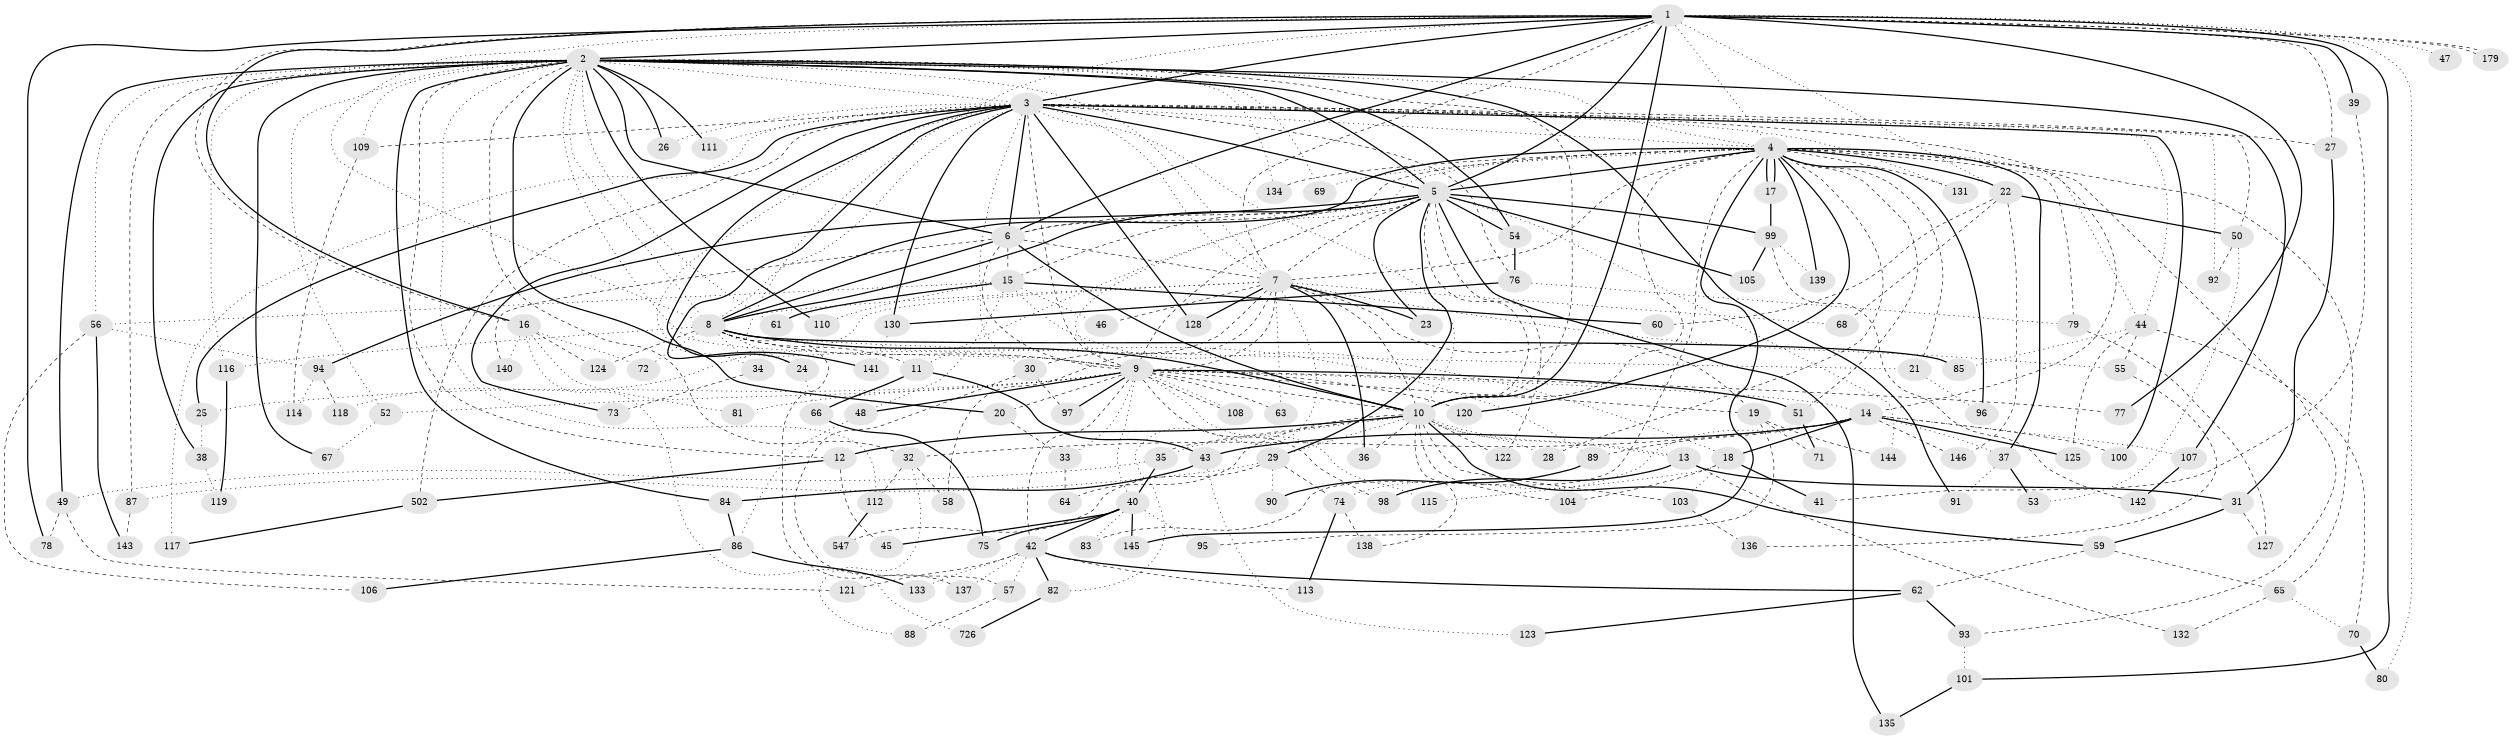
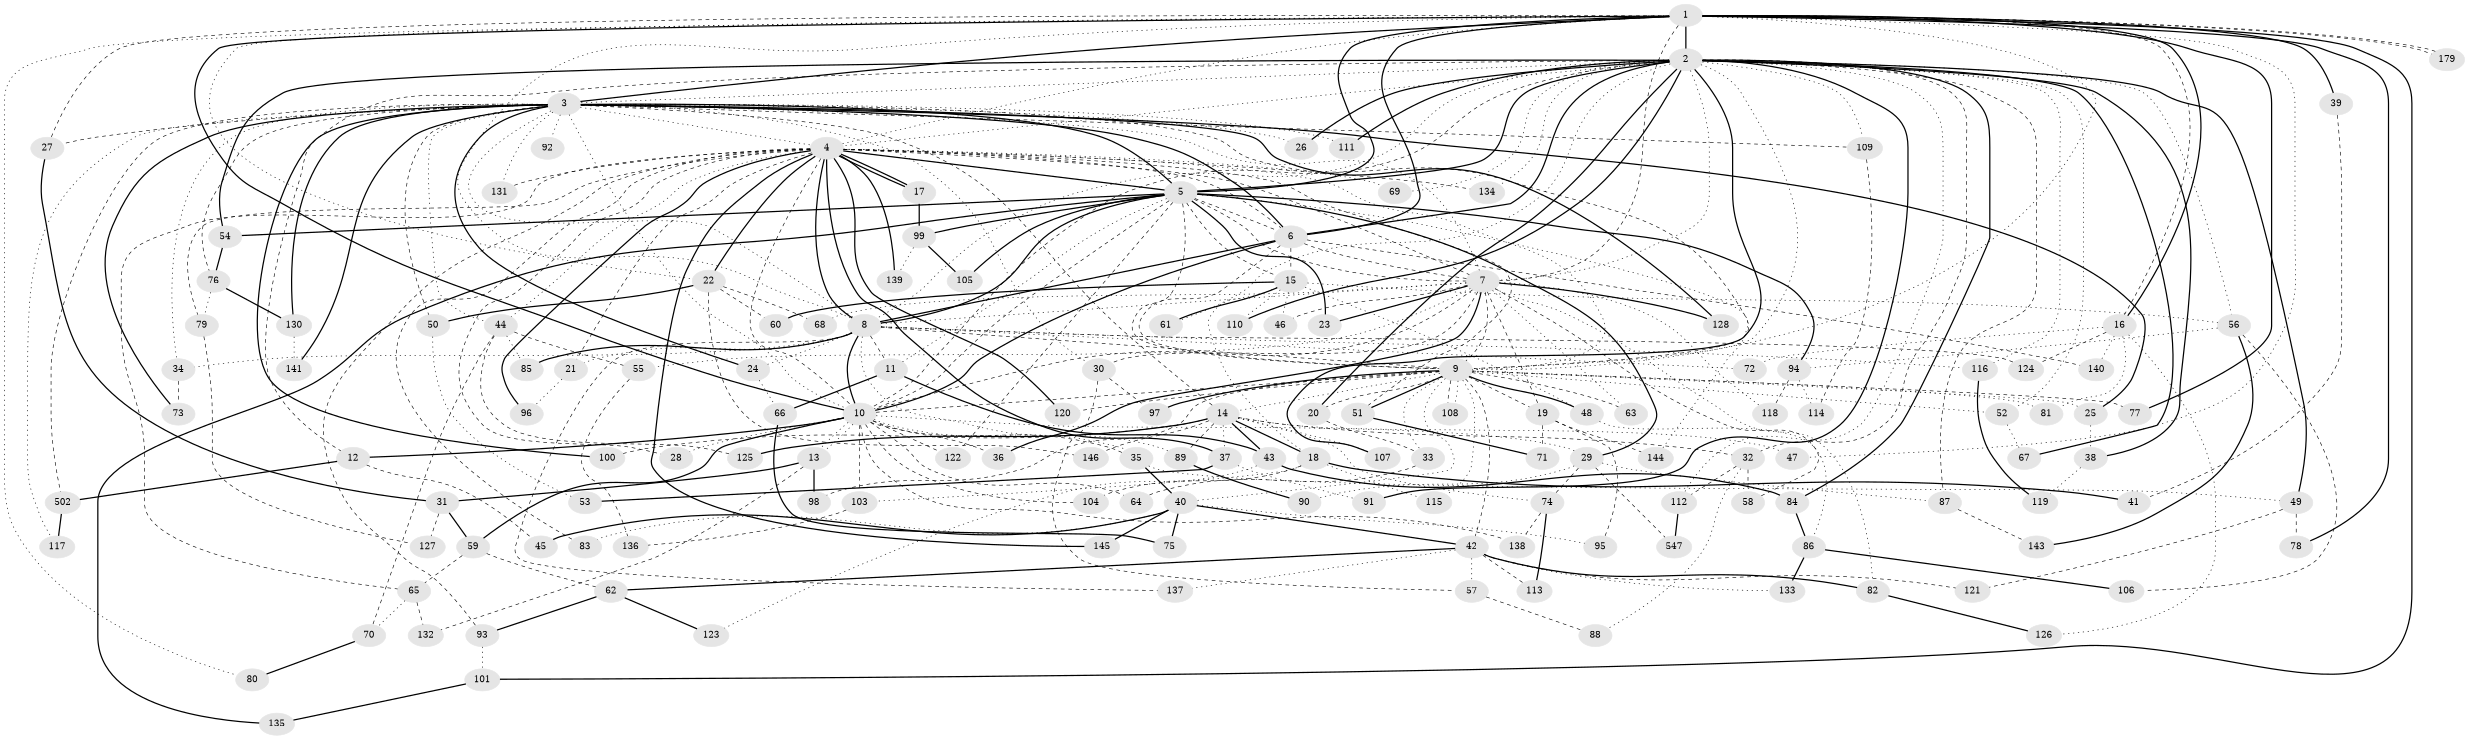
(2225, 259) -> none
none -> (1510, 430)
(2138, 503) -> none
(968, 636) -> (2044, 636)
